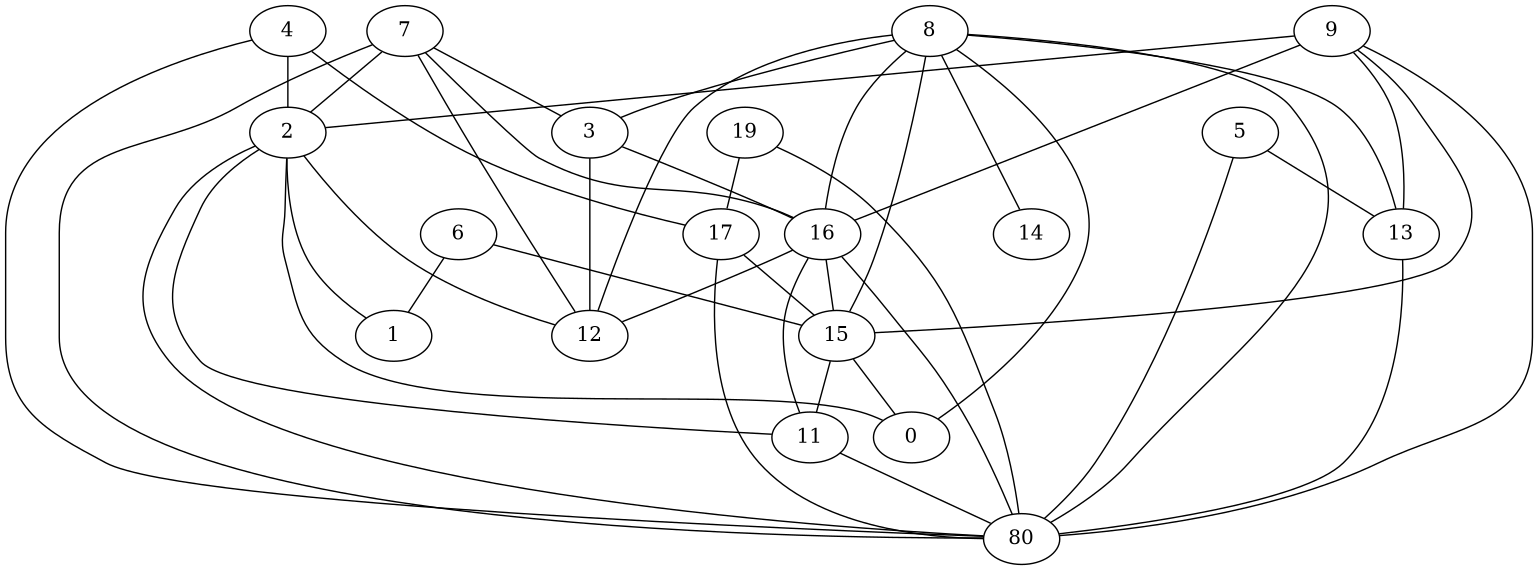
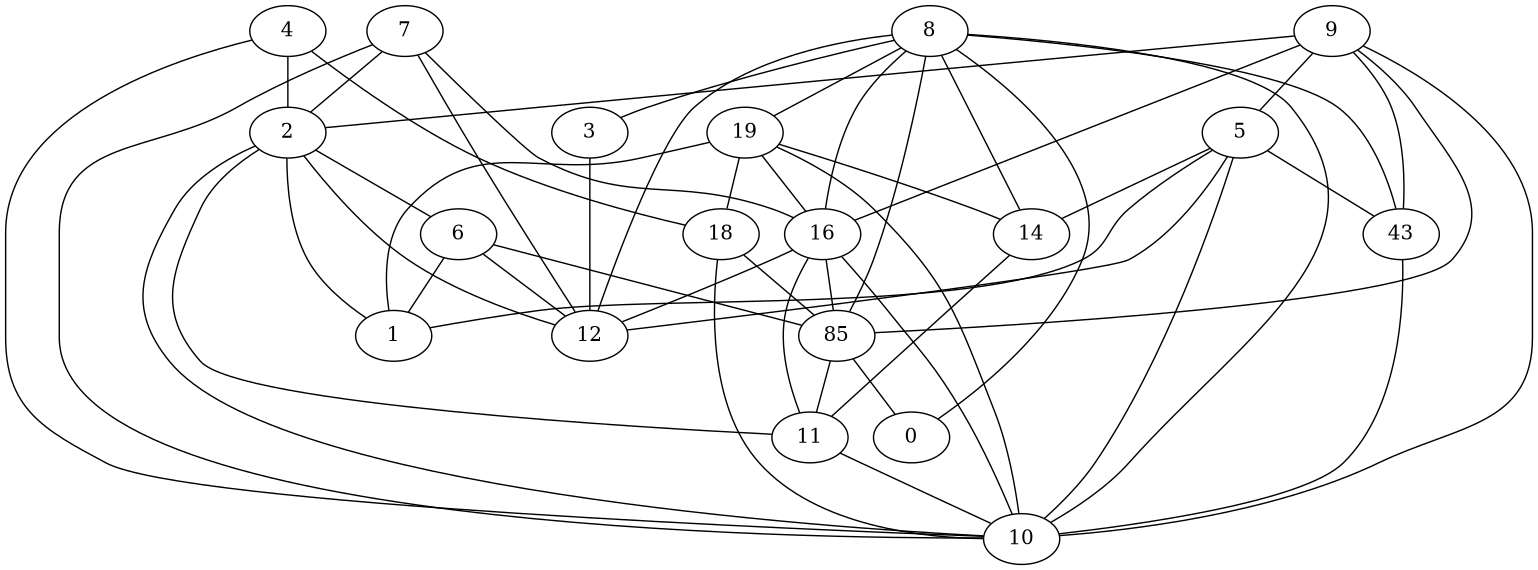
none -> (1291, 76)
(498, 82) -> none
none -> (821, 90)
none -> (510, 163)
none -> (885, 178)
(708, 182) -> (784, 183)
none -> (1136, 183)
(721, 234) -> (721, 234)
(1401, 234) -> (1401, 234)
none -> (1095, 267)
none -> (524, 285)
none -> (761, 301)
(837, 336) -> (837, 336)
none -> (907, 348)
(500, 395) -> (373, 183)
(1022, 539) -> (1022, 539)
